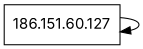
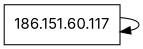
(62, 25) -> (62, 25)
